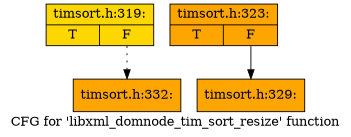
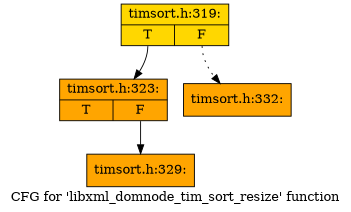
none -> (145, 59)
